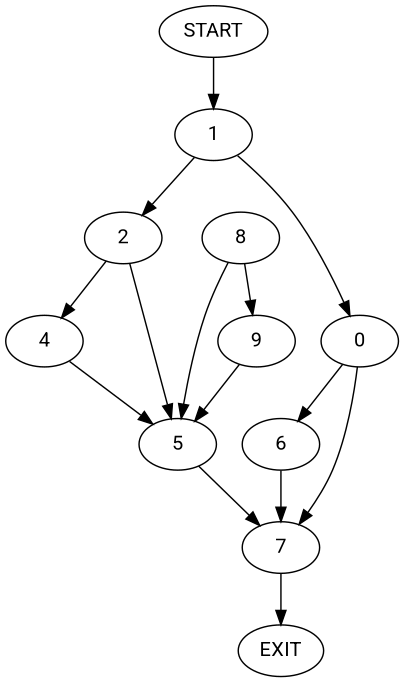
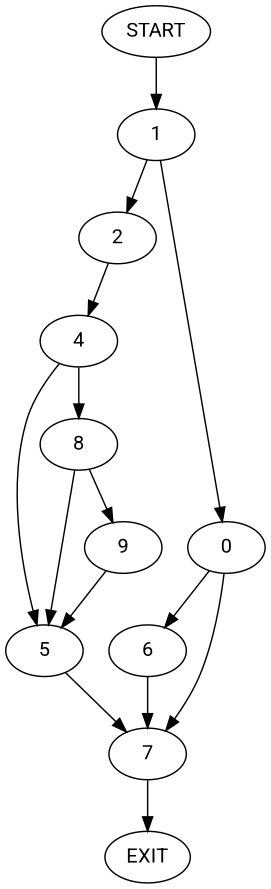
(149, 334) -> none
none -> (79, 386)
